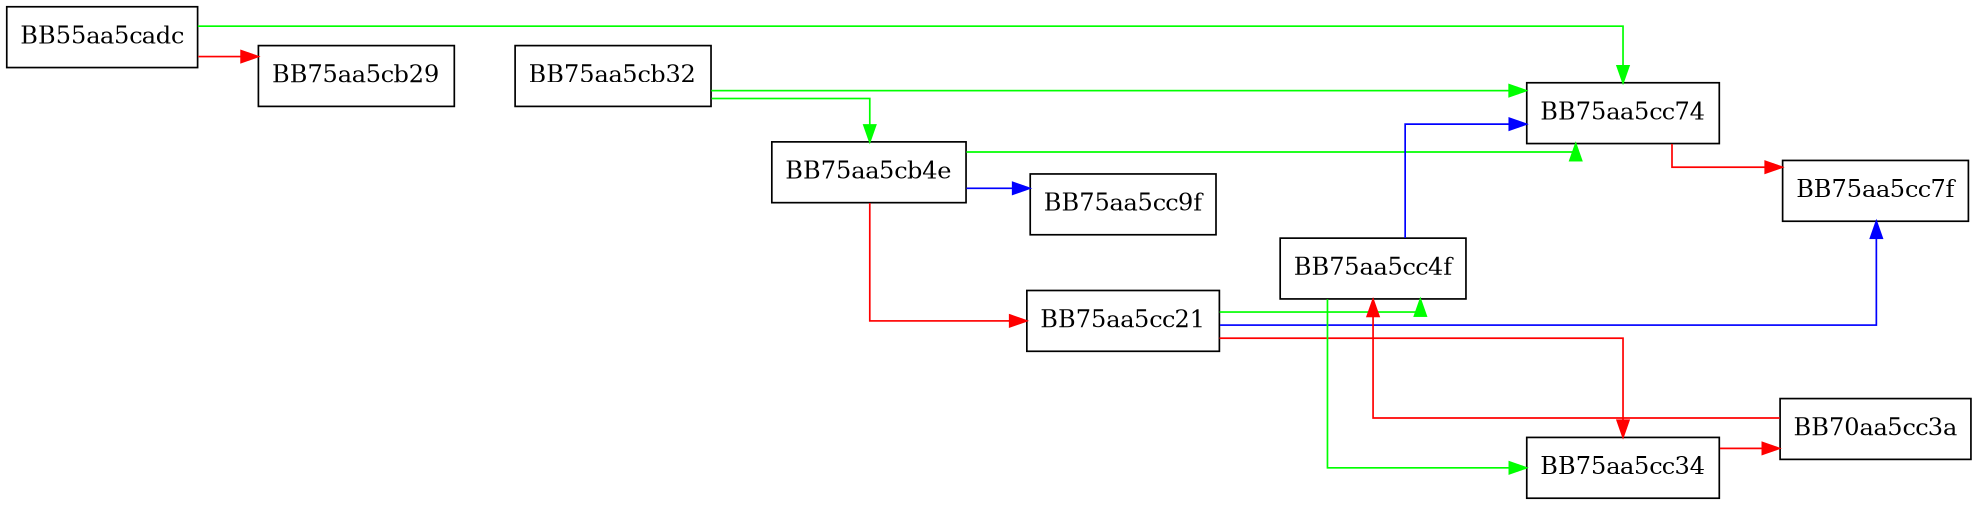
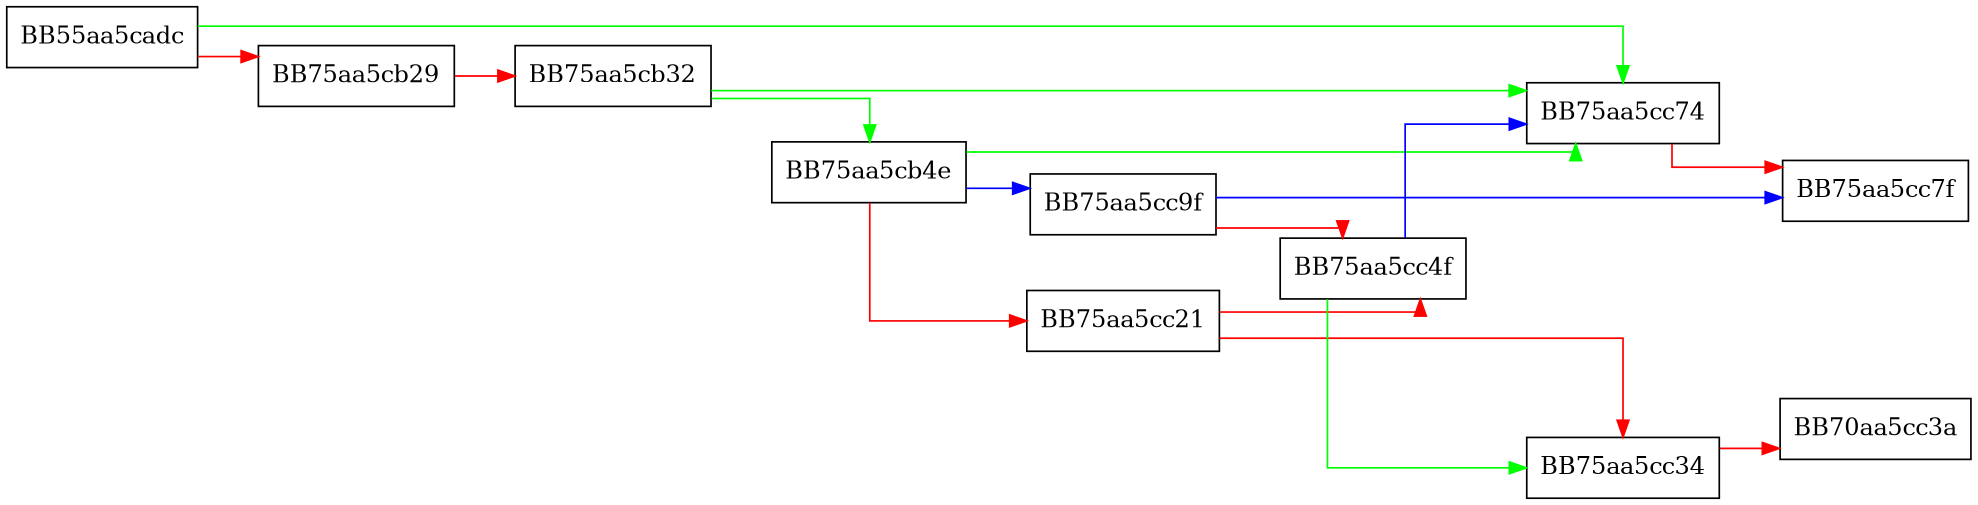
none -> (476, 76)
(1316, 312) -> (1316, 312)
(1592, 325) -> (1491, 198)
(1526, 418) -> (1280, 228)
